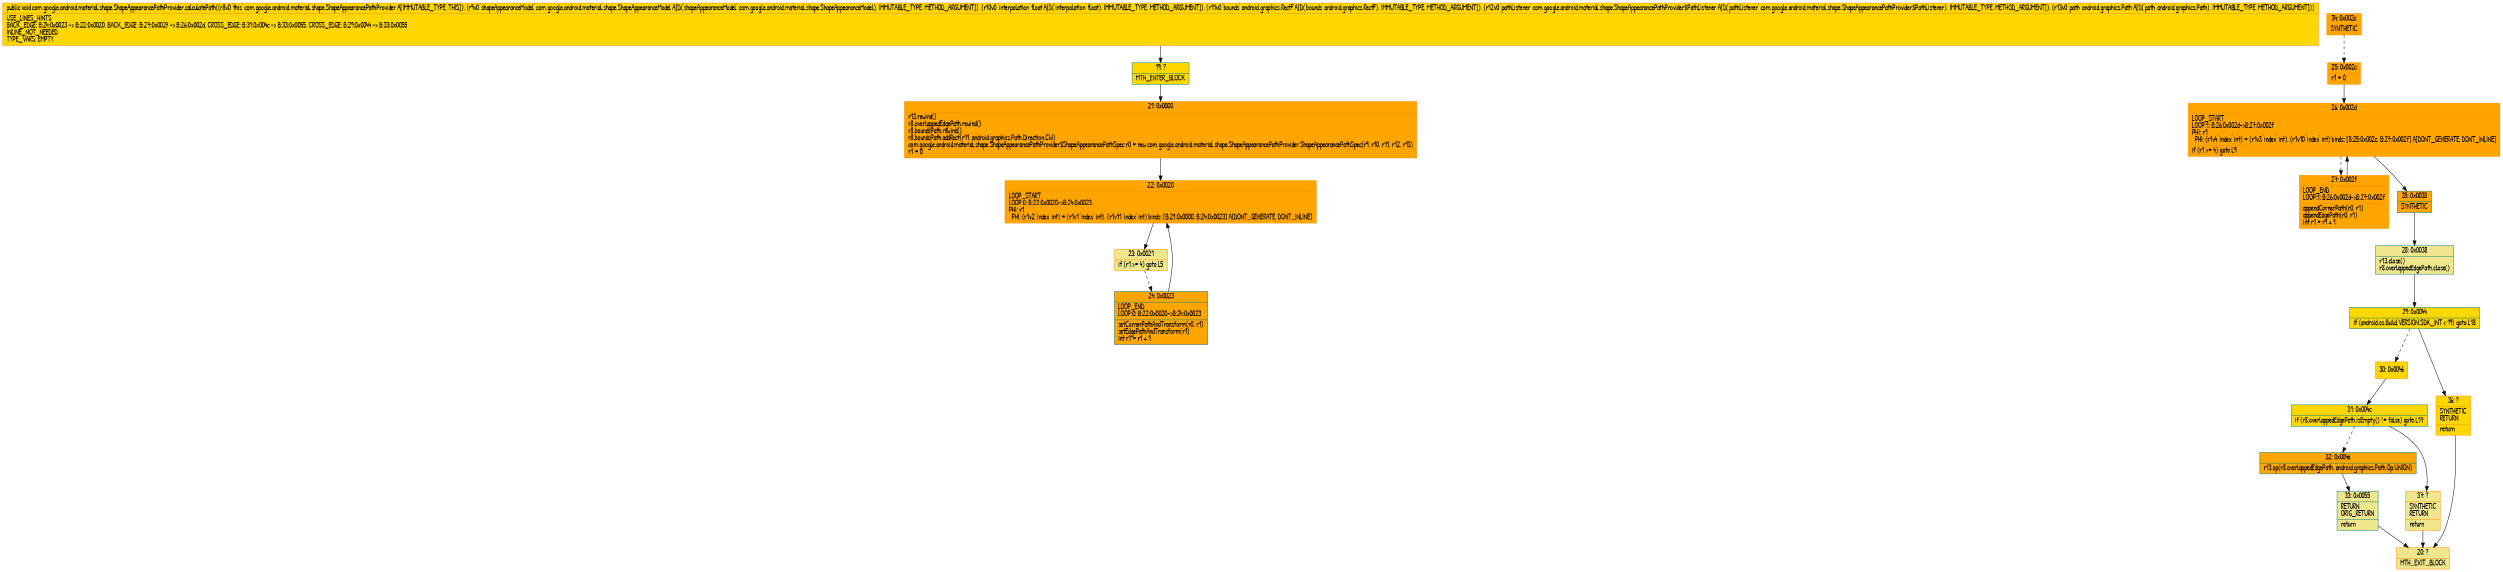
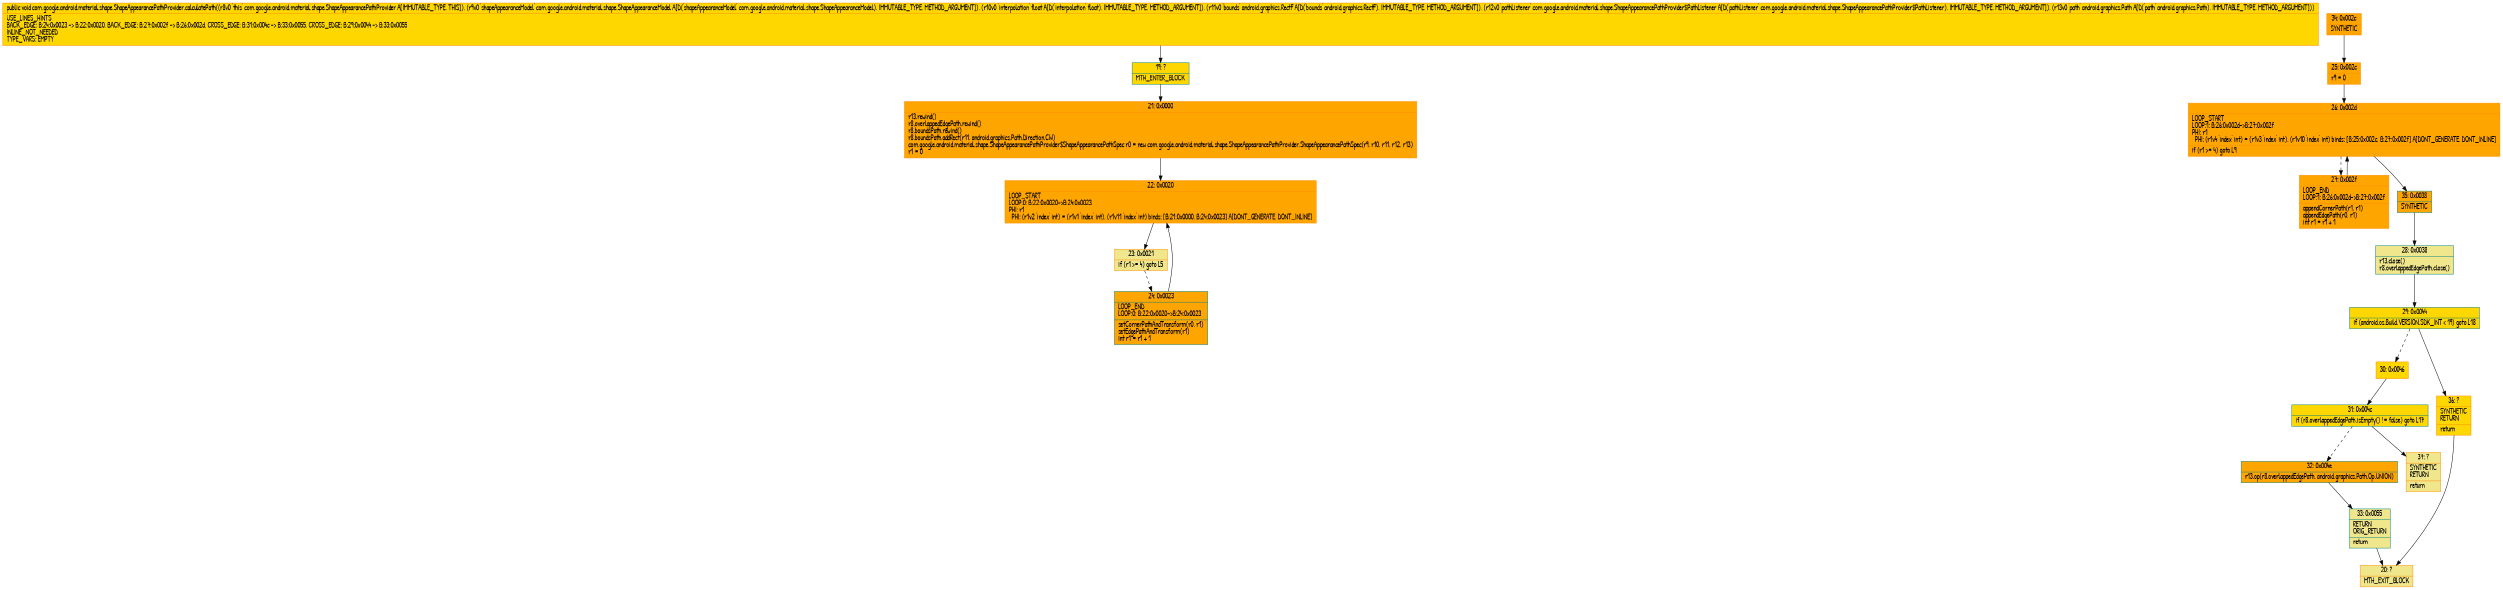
(2344, 46) -> (2344, 46)
(2338, 79) -> (2338, 79)
(2333, 209) -> (2333, 209)
(2423, 537) -> none
